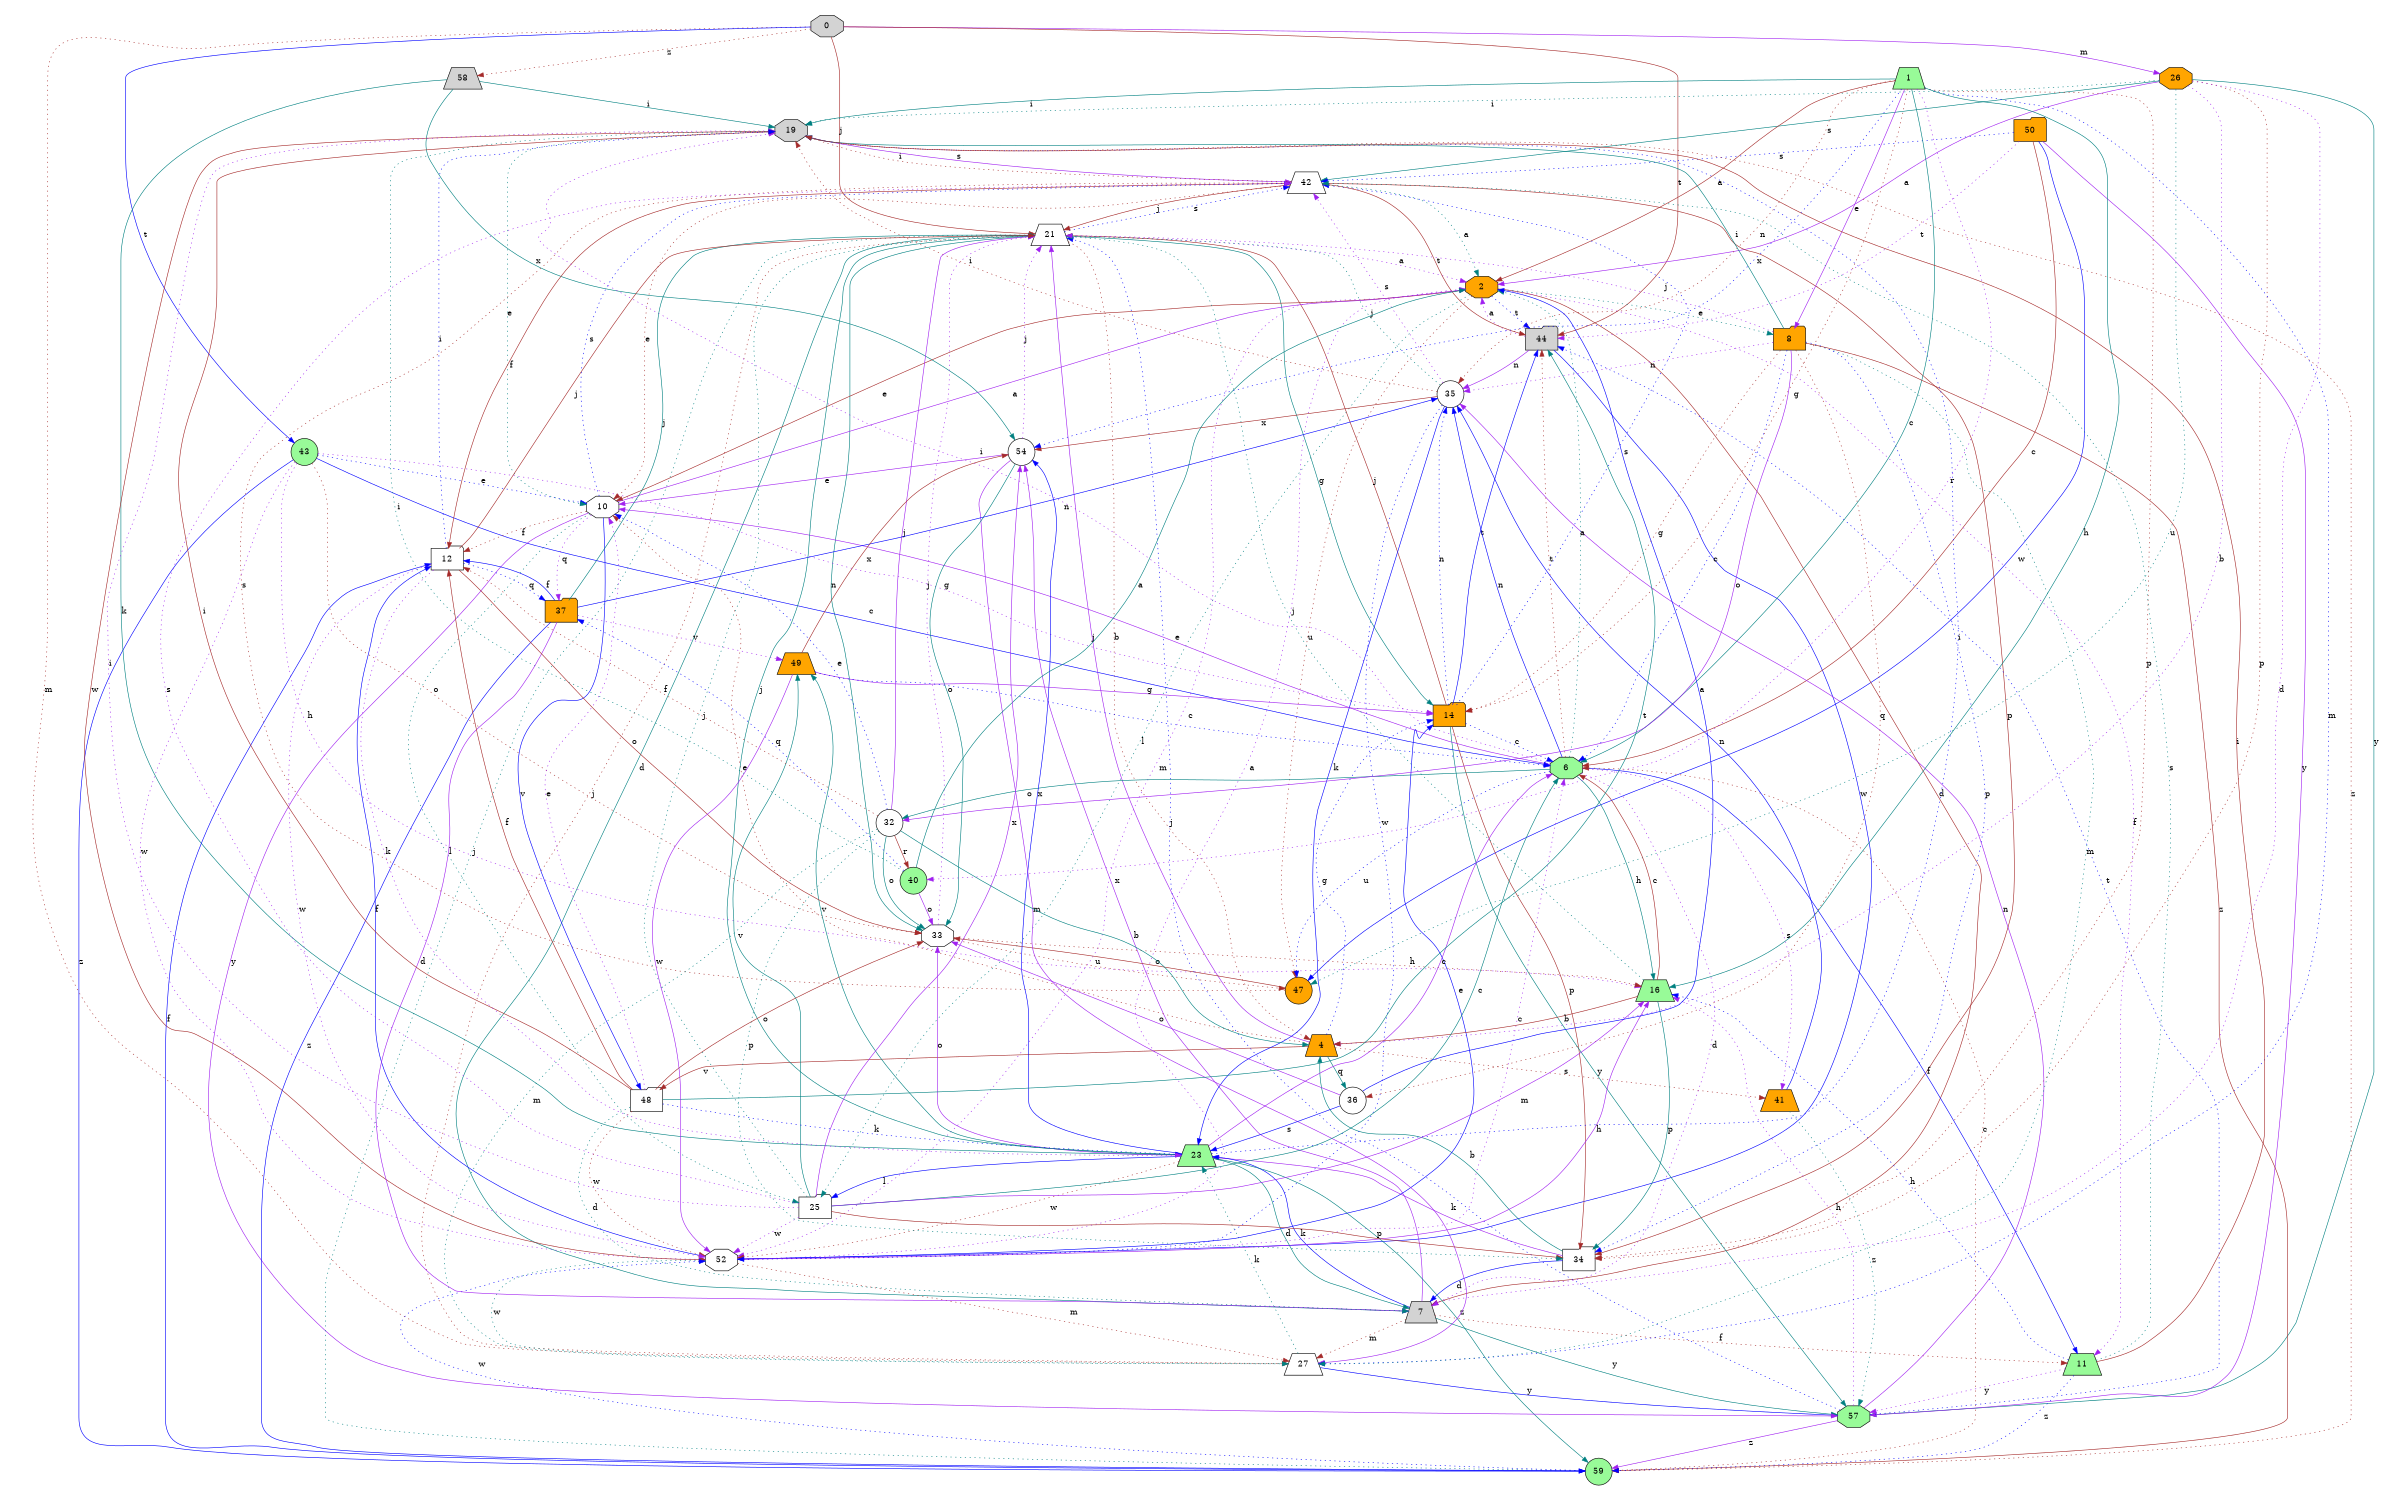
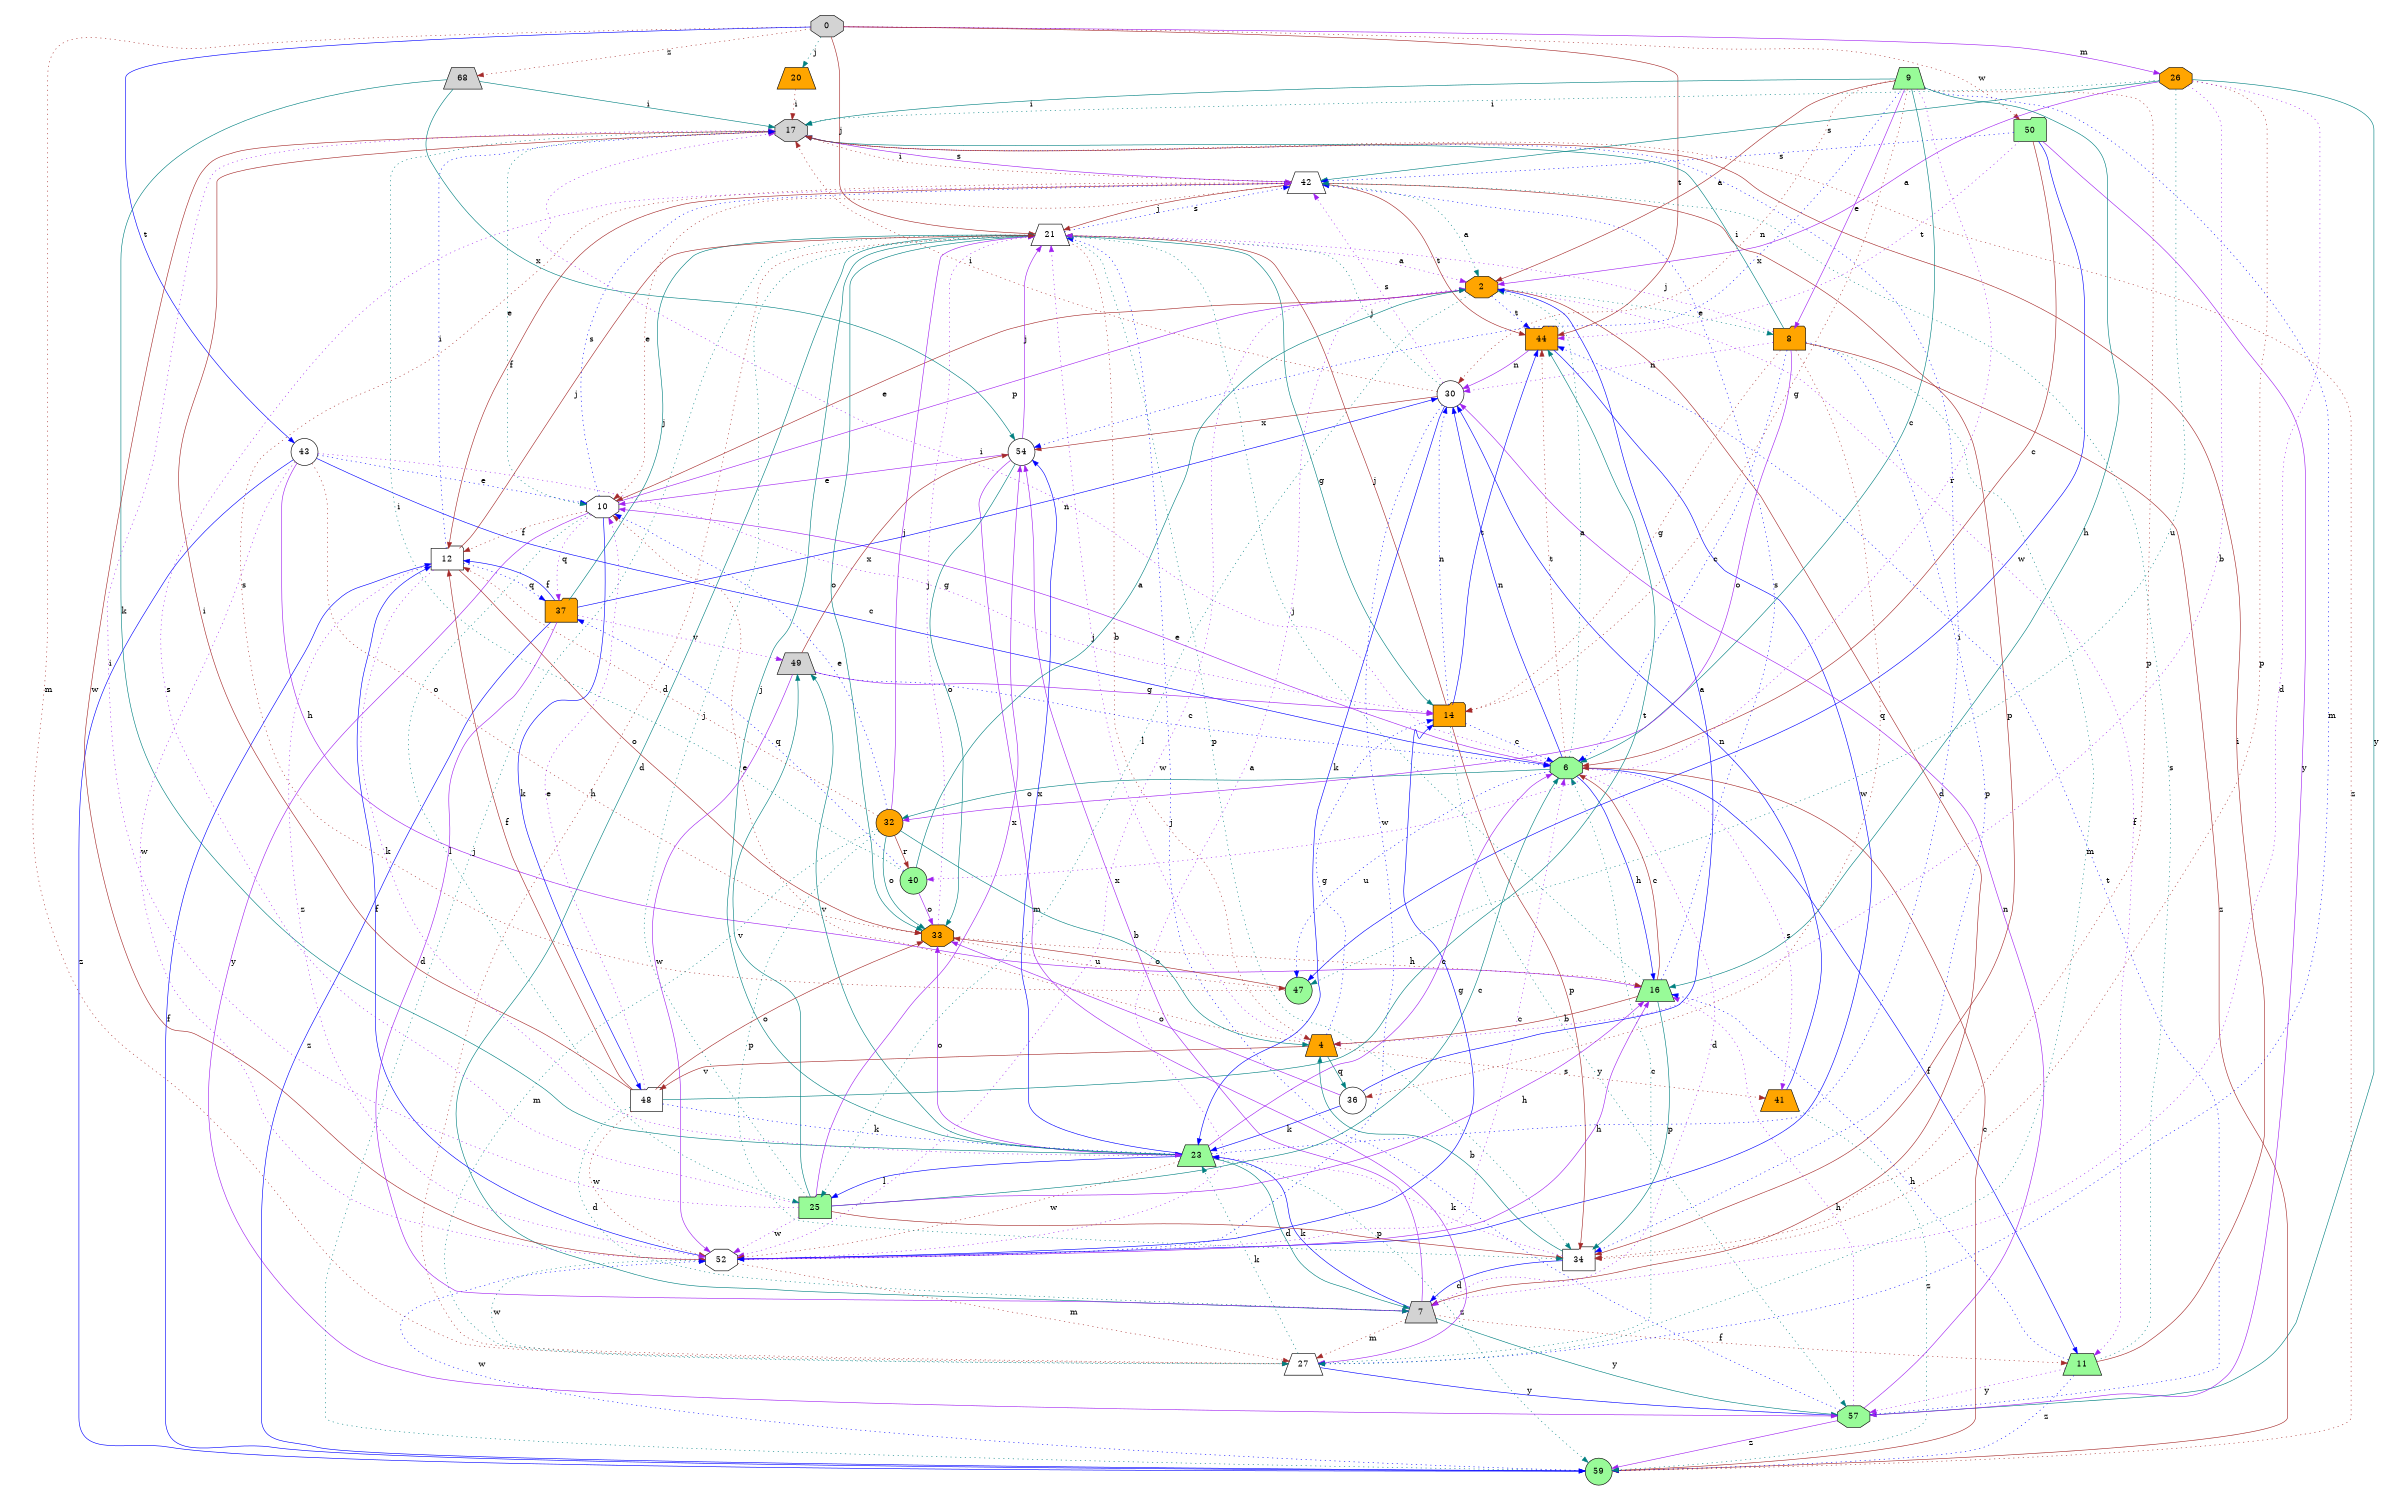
none -> (1437, 37)
(463, 78) -> (463, 78)
none -> (797, 78)
(1909, 78) -> (1909, 78)
(791, 131) -> (791, 131)
(2030, 131) -> (2030, 131)
(1488, 317) -> none
(1542, 339) -> (1542, 339)
(1677, 342) -> (1736, 420)
(1025, 343) -> (1025, 343)
(1015, 394) -> (1015, 394)
(1451, 394) -> (1451, 394)
(305, 452) -> (305, 452)
(834, 585) -> (834, 585)
(1312, 611) -> none
(797, 664) -> (797, 664)
(1100, 683) -> (1100, 683)
(666, 690) -> (666, 690)
(1163, 768) -> (1163, 768)
(523, 794) -> (523, 794)
(593, 794) -> (593, 794)
none -> (1220, 800)
(890, 823) -> (890, 823)
(1628, 869) -> (1628, 869)
(303, 910) -> (303, 910)
(809, 931) -> (809, 931)
(938, 936) -> (938, 936)
(1299, 991) -> (1299, 991)
(1461, 991) -> (1461, 991)
(1604, 1085) -> (1604, 1085)
(1525, 1101) -> (1525, 1101)
(1289, 1130) -> (1289, 1130)
none -> (1651, 1169)
(1976, 1189) -> (1976, 1189)
(1395, 1191) -> (1395, 1191)
(815, 1208) -> (815, 1208)
(1864, 1238) -> (1926, 1394)
(1412, 1268) -> (1412, 1268)
